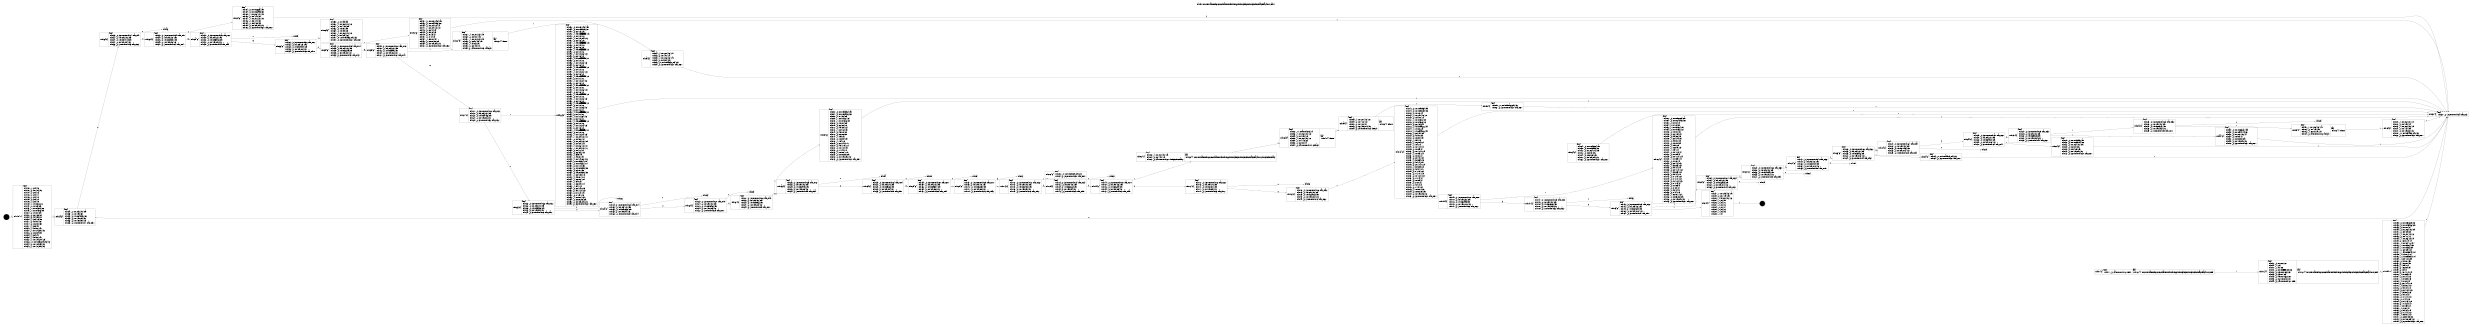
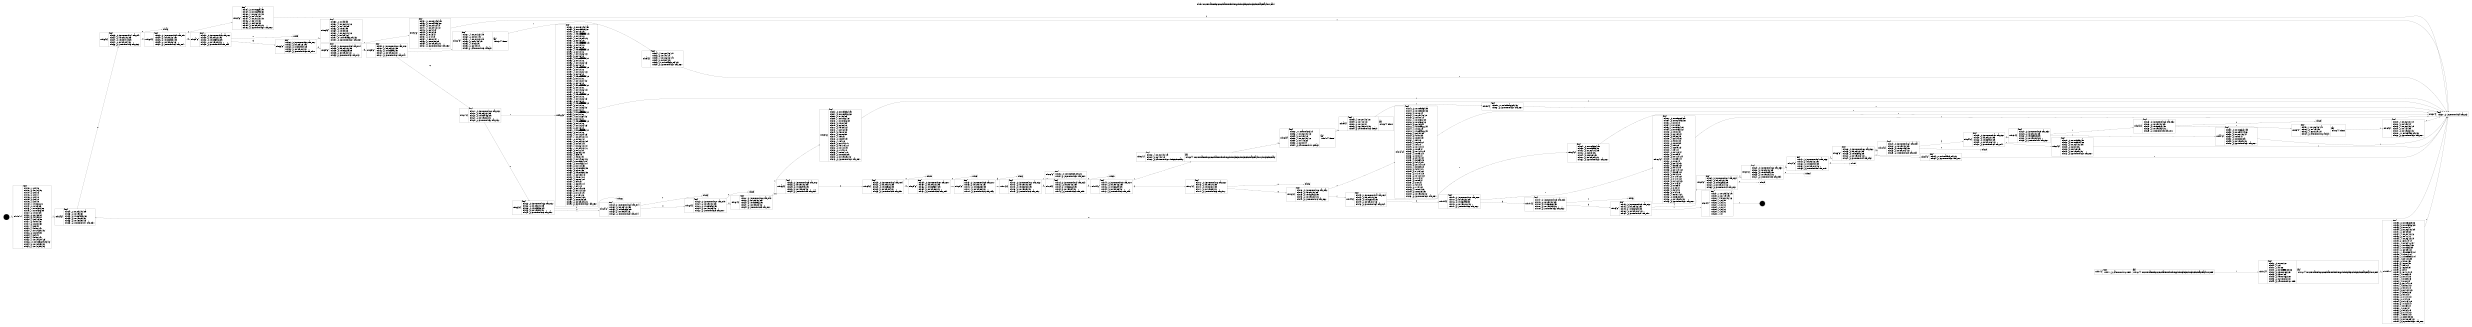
(883, 176) -> none
none -> (1366, 200)
